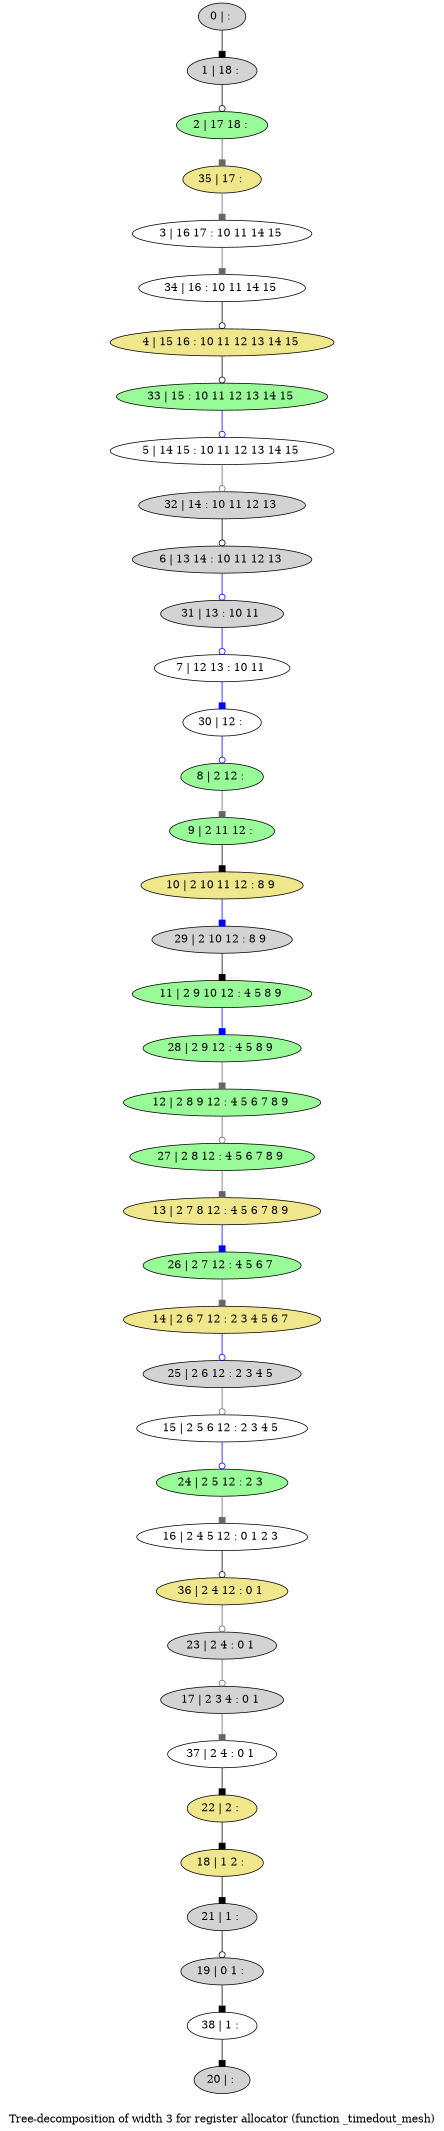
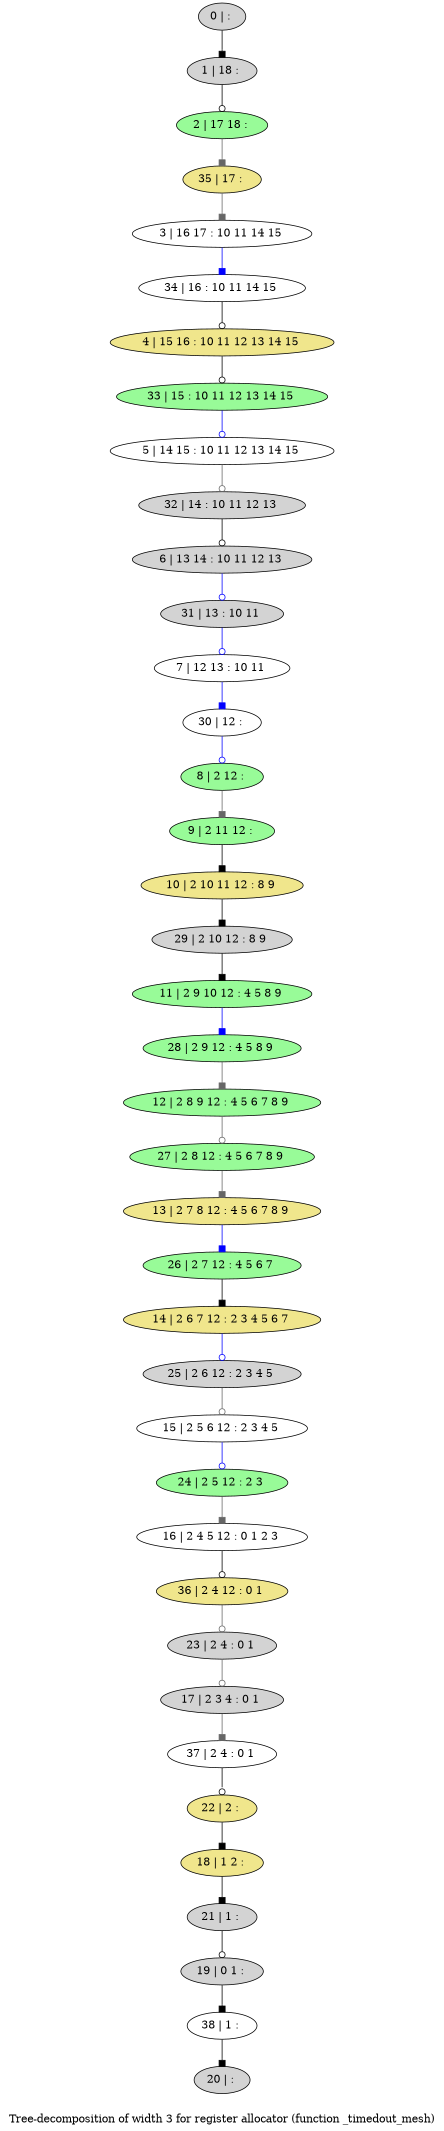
(222, 257) -> (222, 257)
(222, 909) -> (222, 909)
(222, 1289) -> (222, 1289)
(222, 1778) -> (222, 1778)
